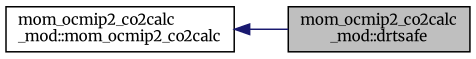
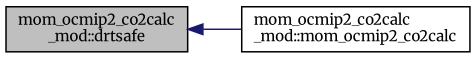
(269, 29) -> (222, 29)
